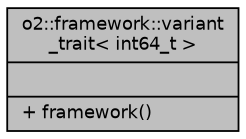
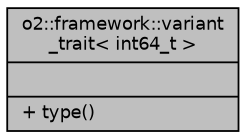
(88, 113) -> (59, 113)
